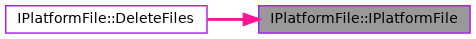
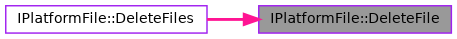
(364, 19) -> (355, 19)
